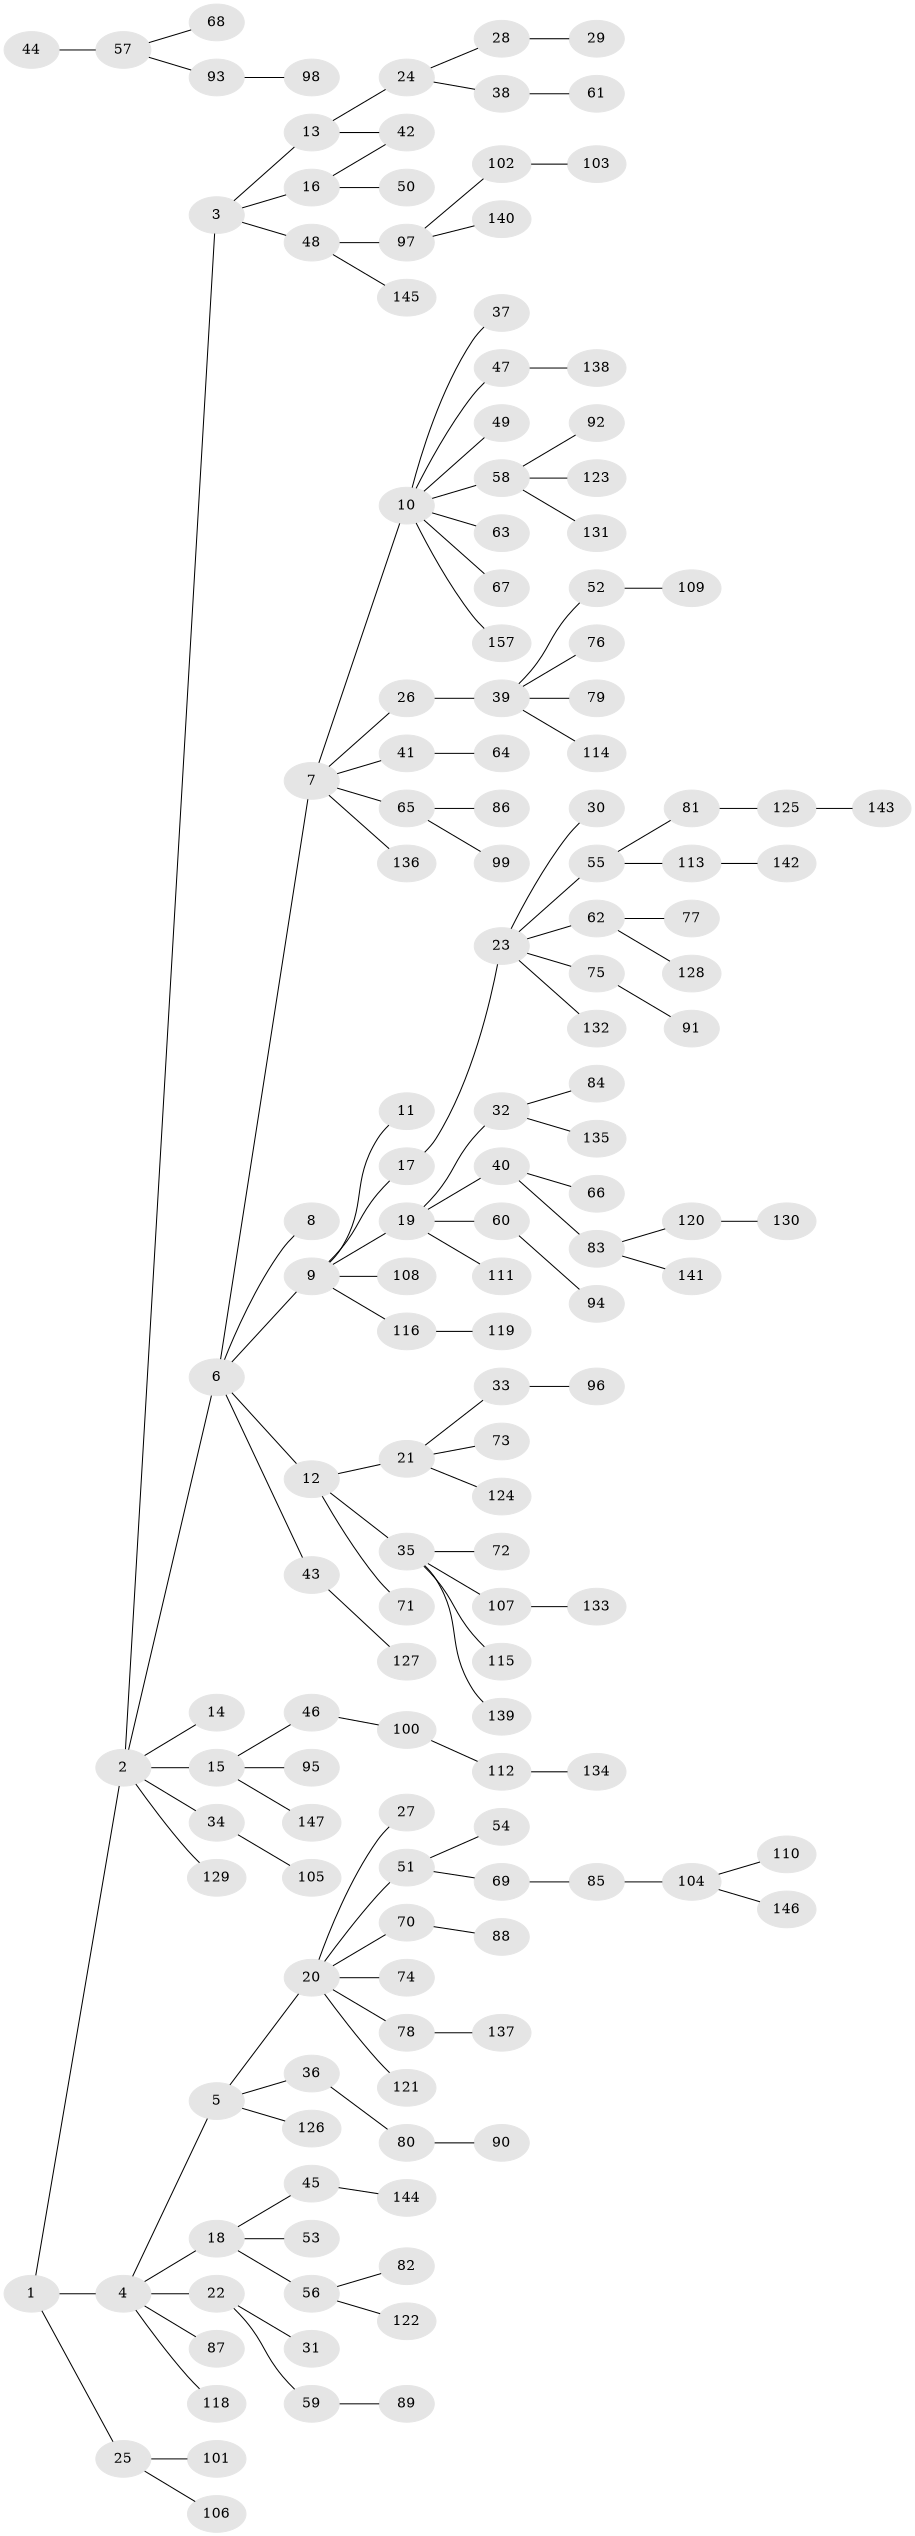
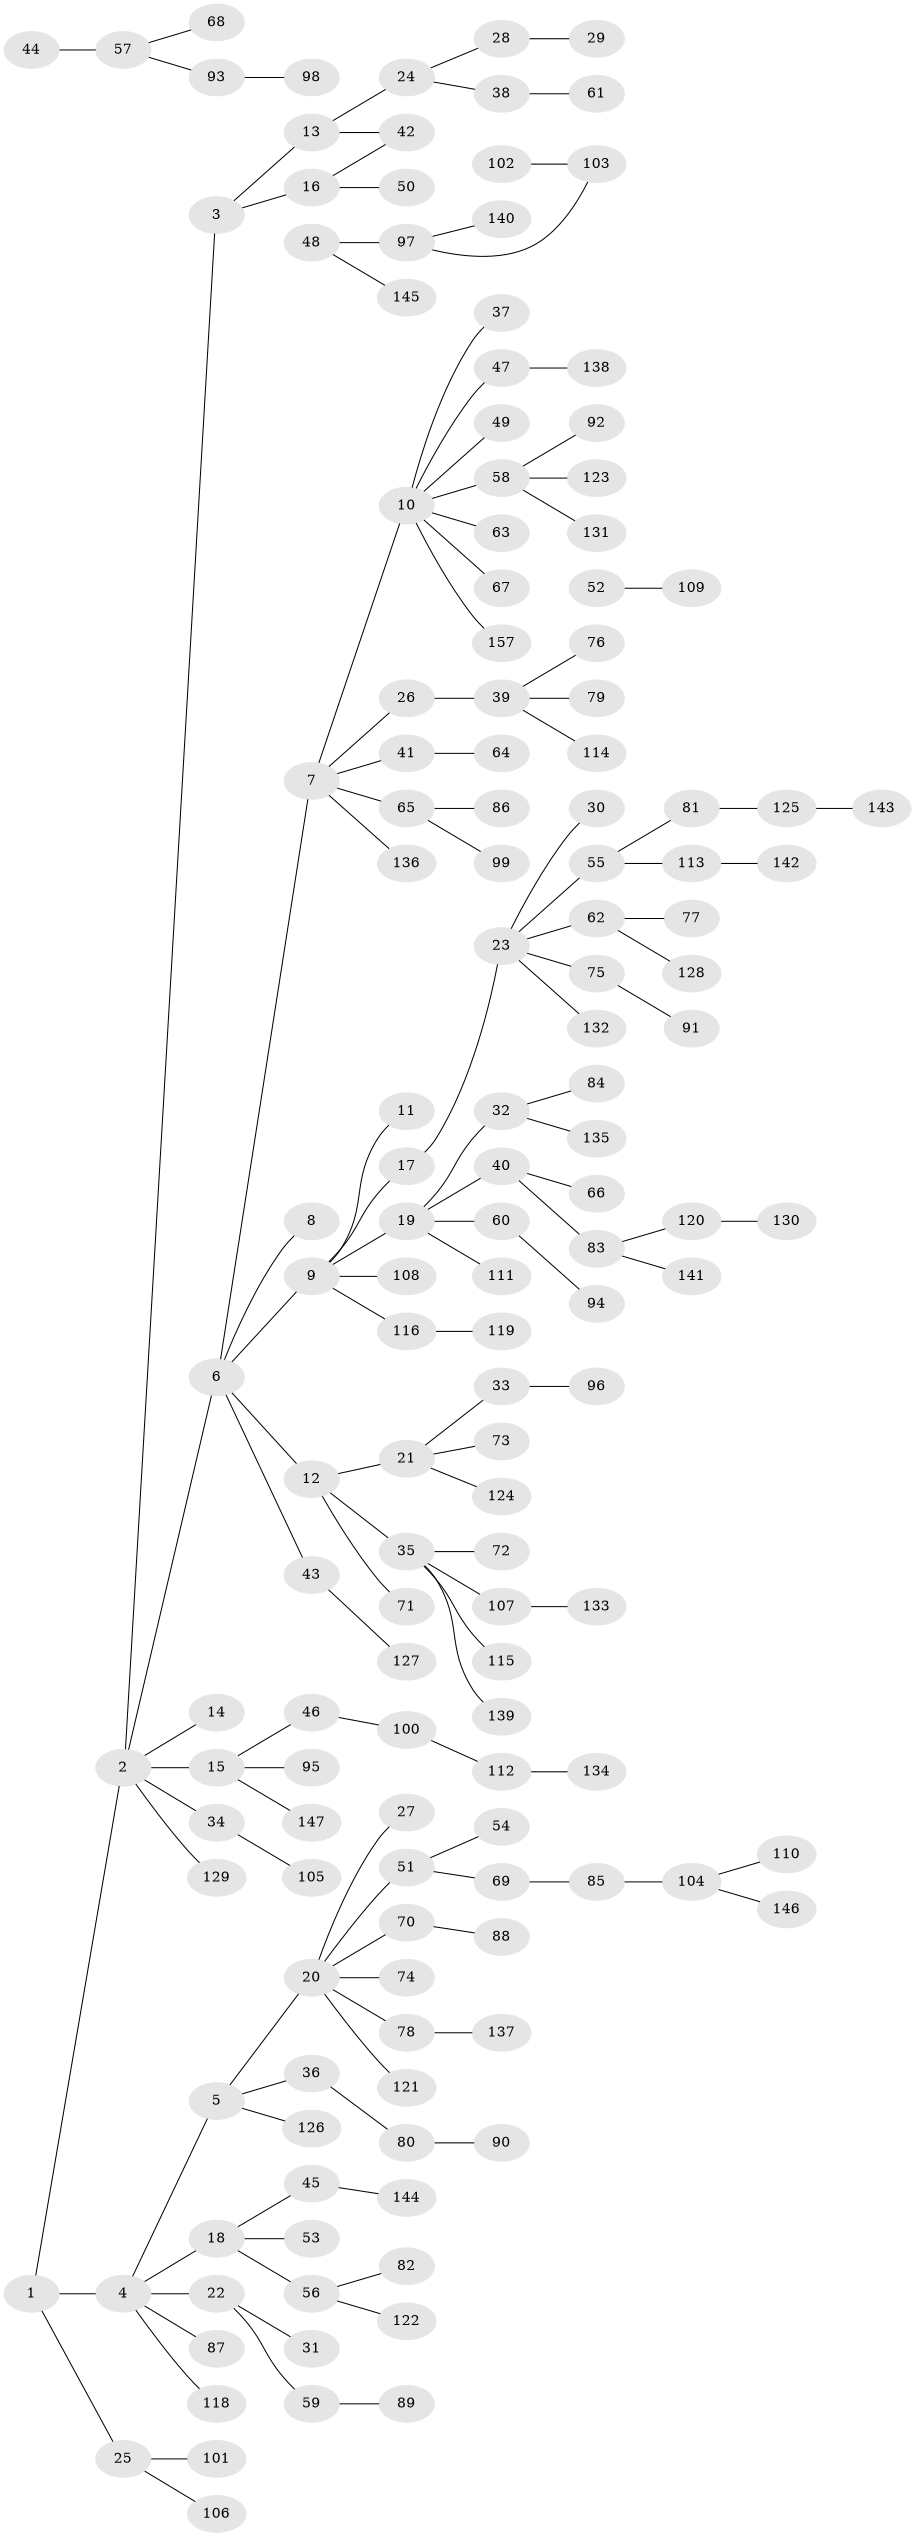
(454, 203) -> (525, 249)
(264, 229) -> none
(549, 643) -> none
